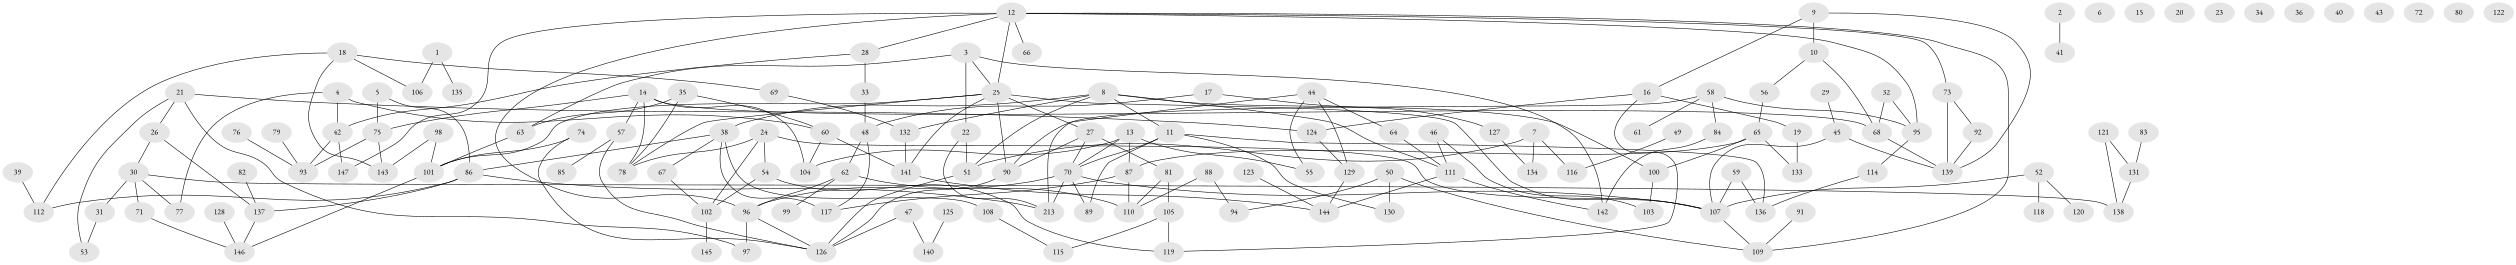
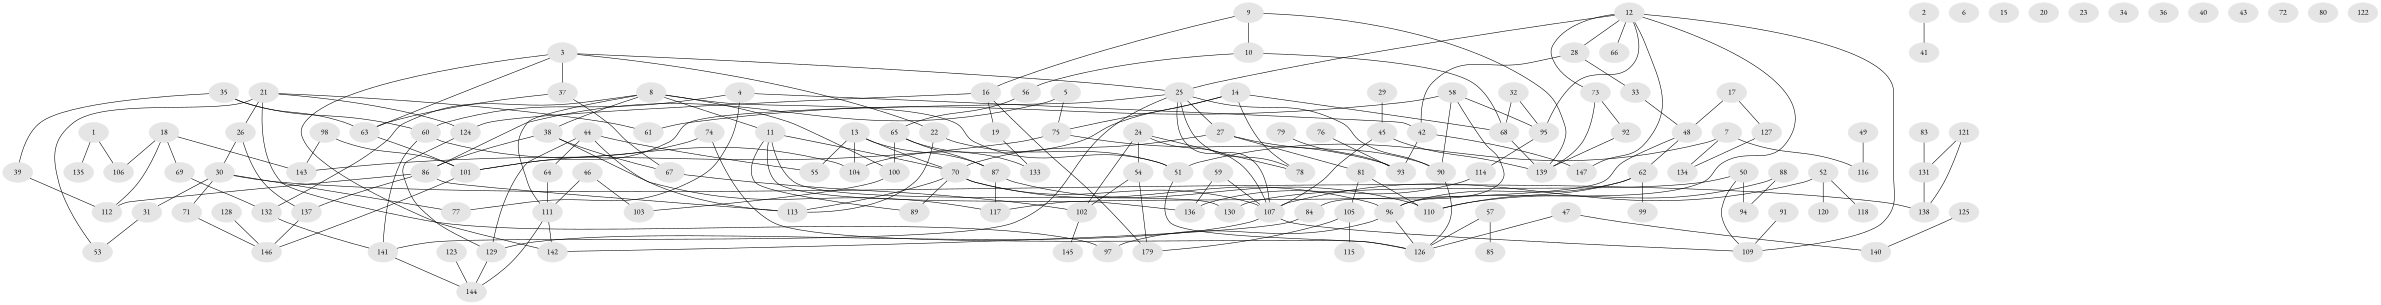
none -> (562, 93)
none -> (448, 104)
(632, 113) -> none
(656, 135) -> (100, 104)
(242, 172) -> none
(988, 212) -> none
(1049, 212) -> (792, 212)
none -> (882, 238)
(1169, 252) -> (1148, 252)
